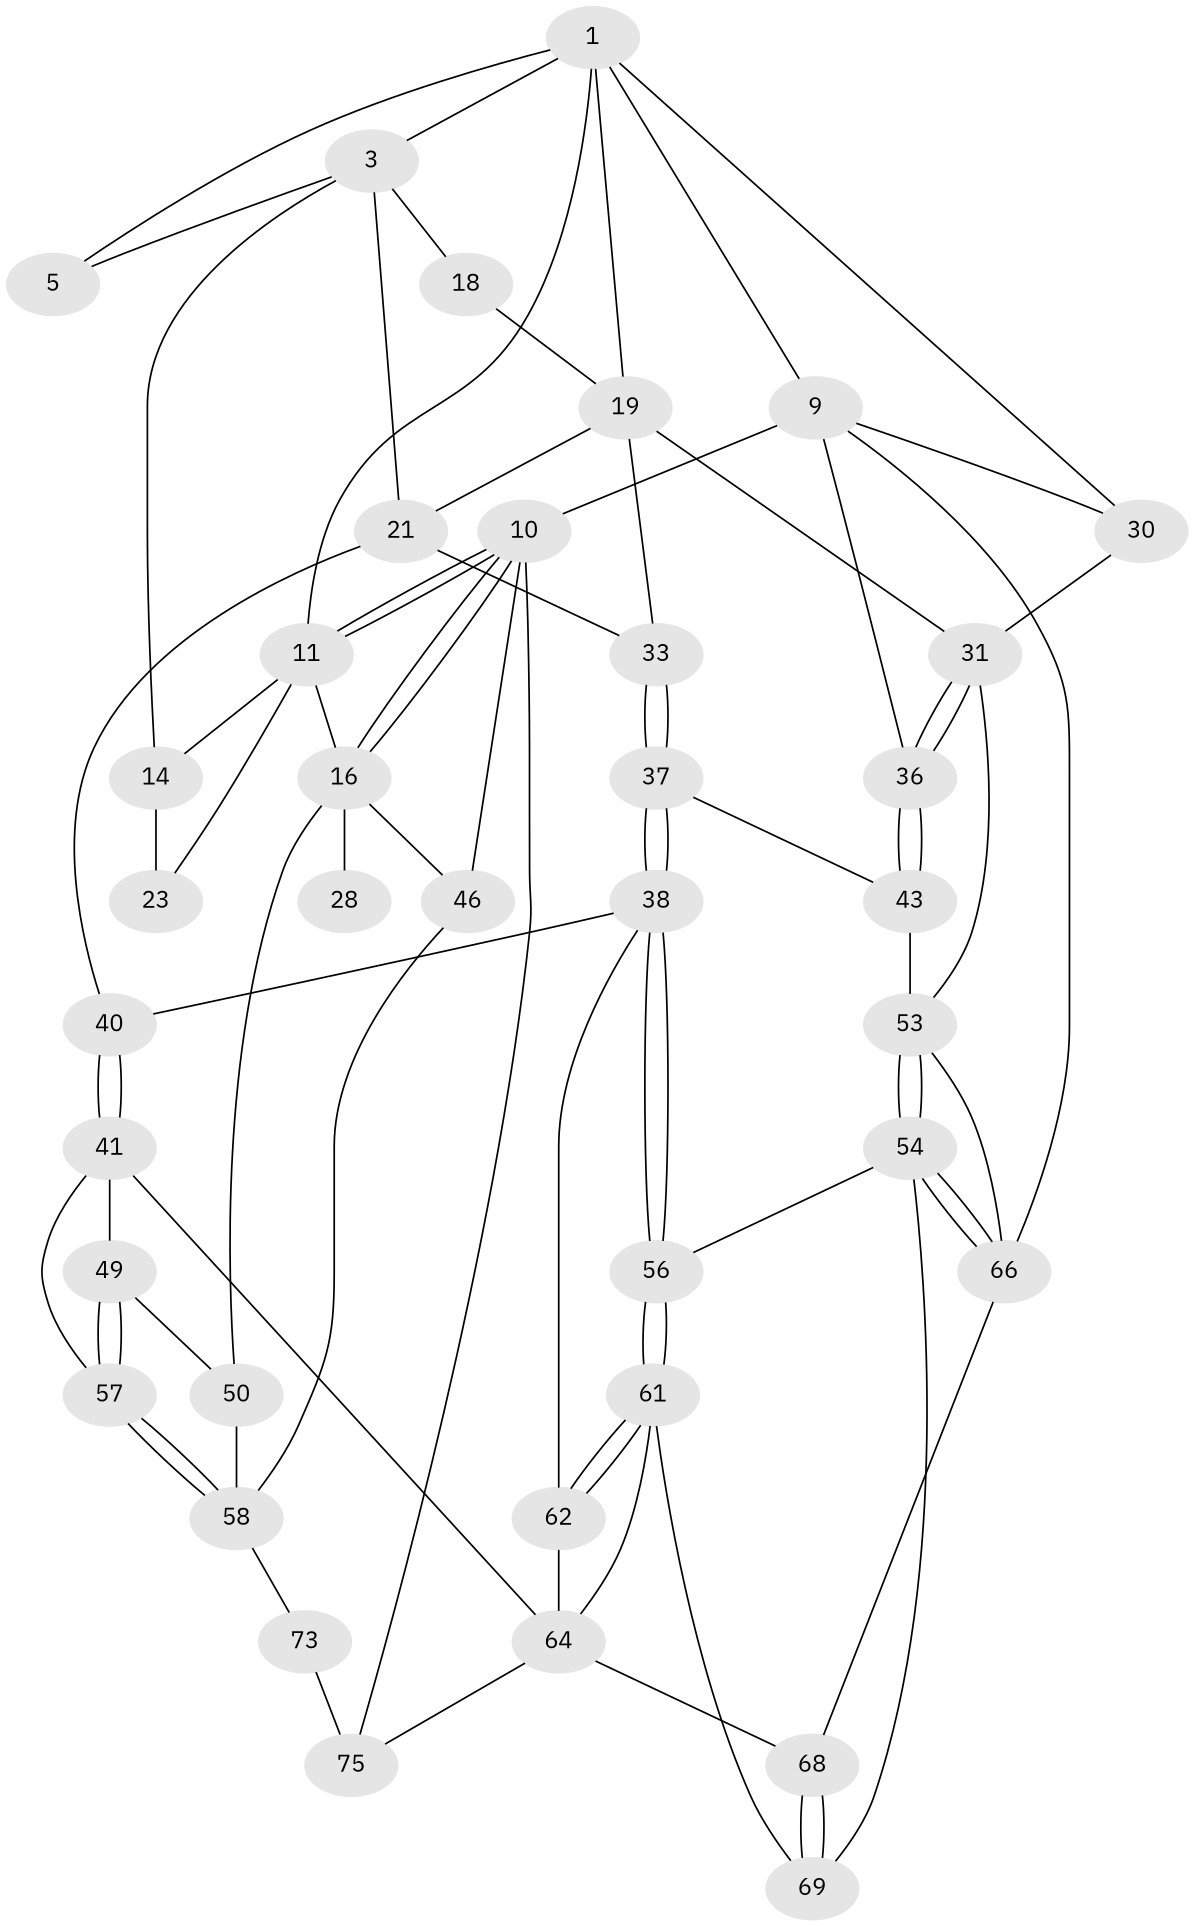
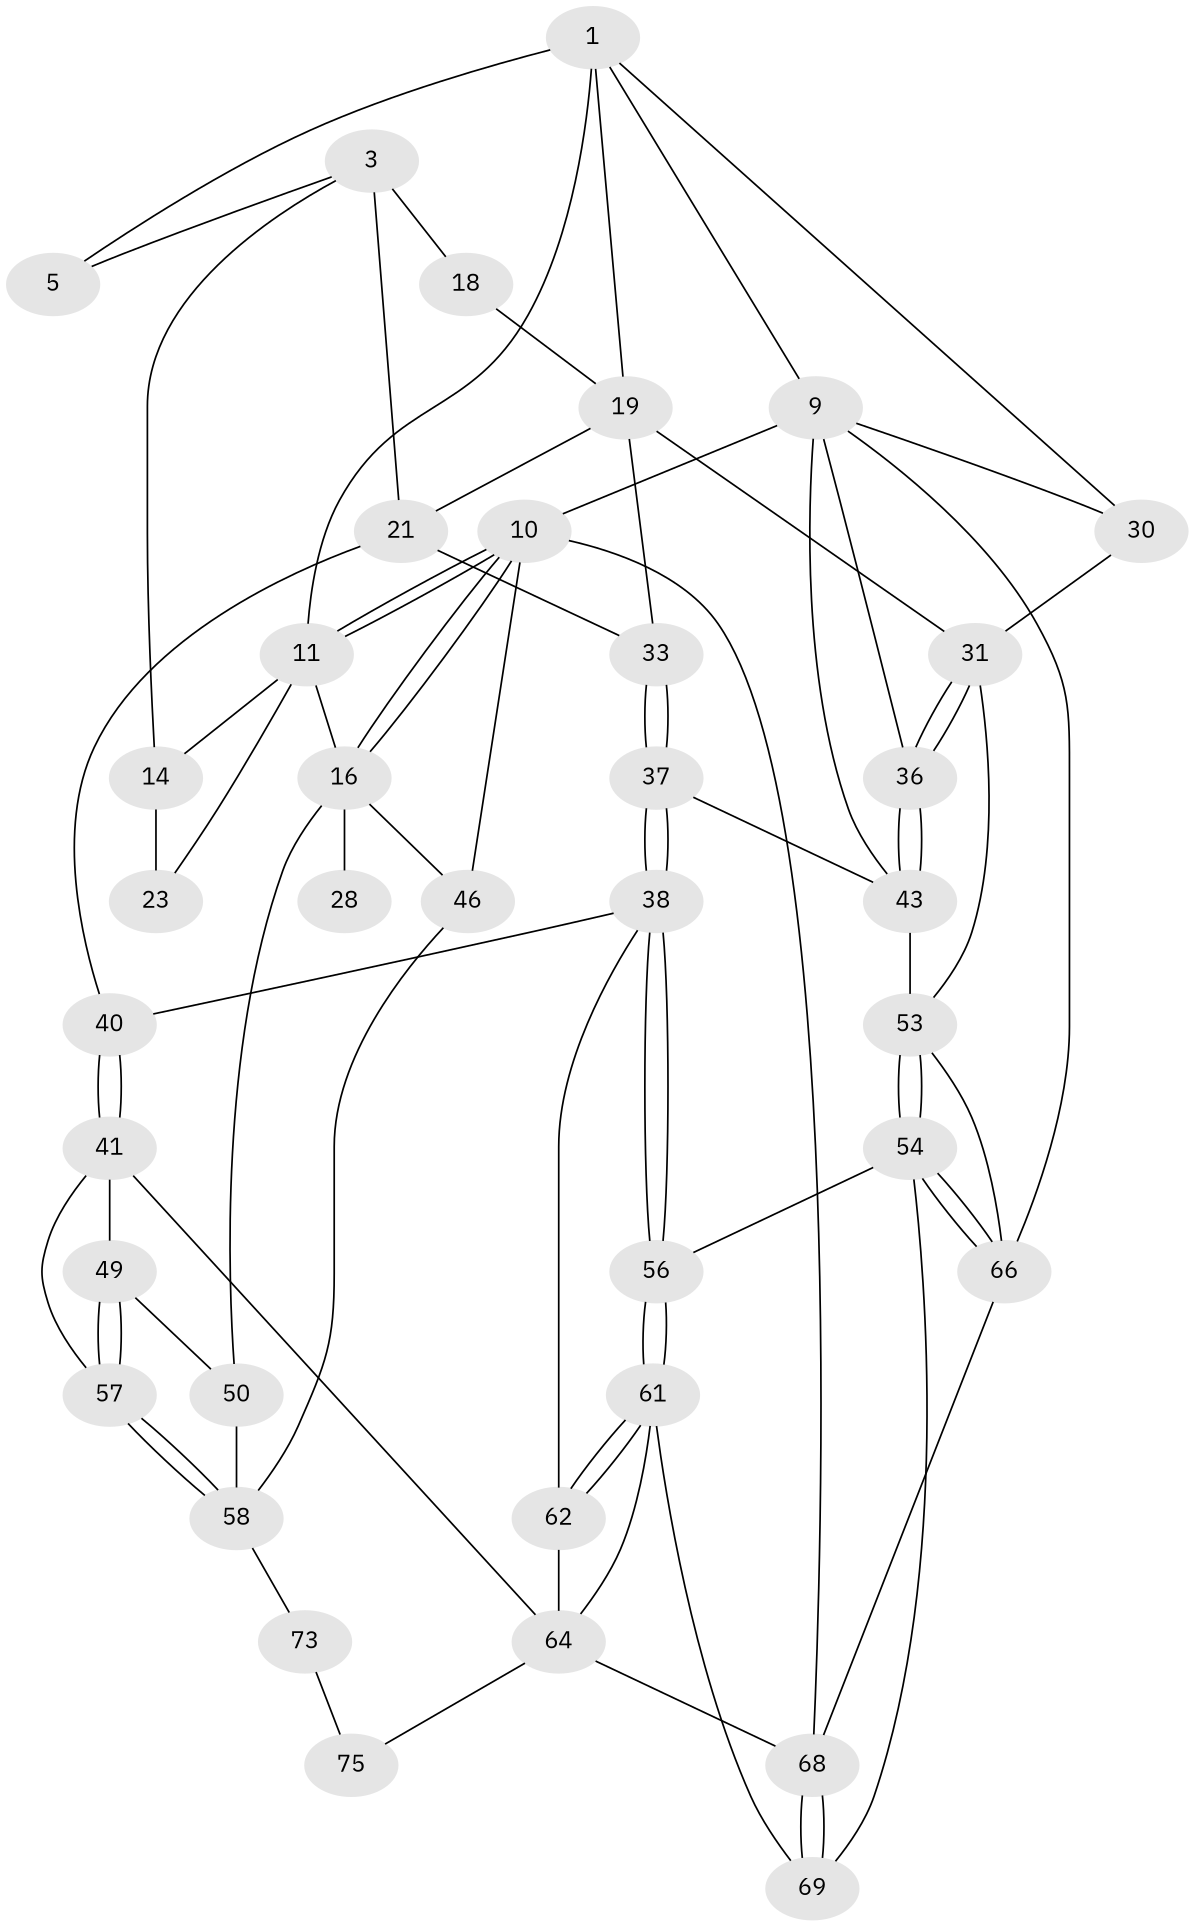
(482, 99) -> none
none -> (817, 664)
(497, 1155) -> (811, 1086)
